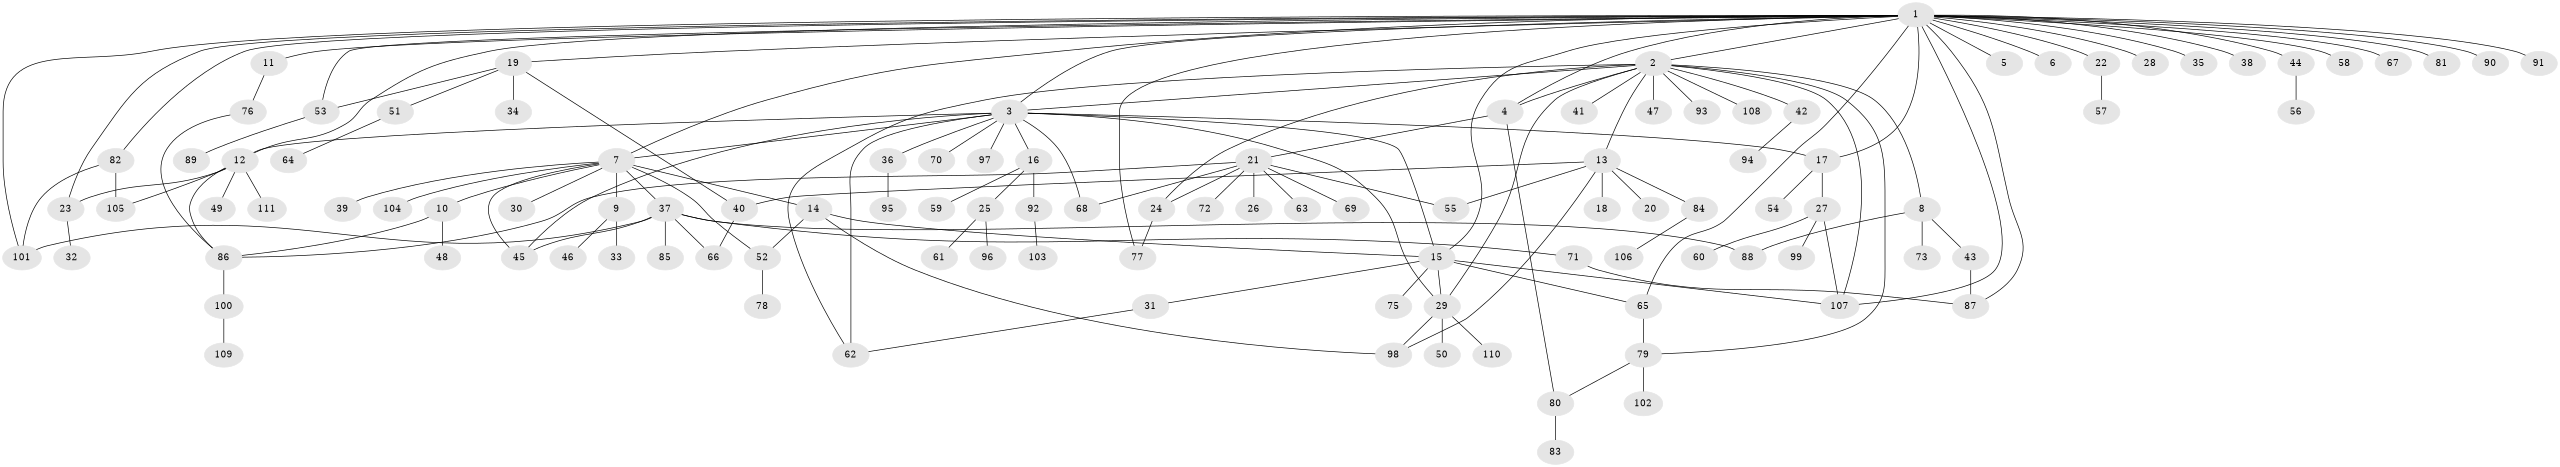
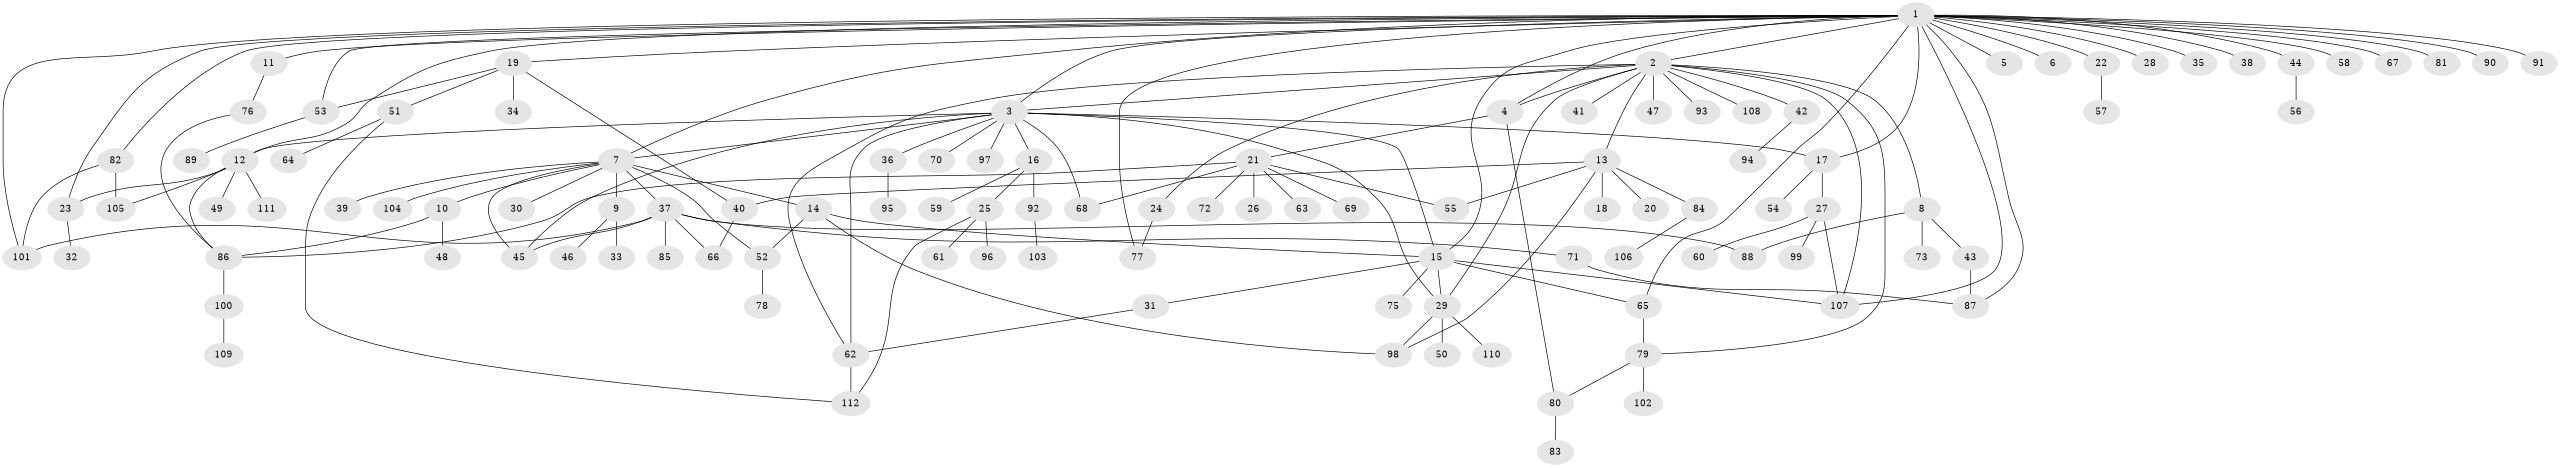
(1205, 185) -> none
none -> (851, 404)
